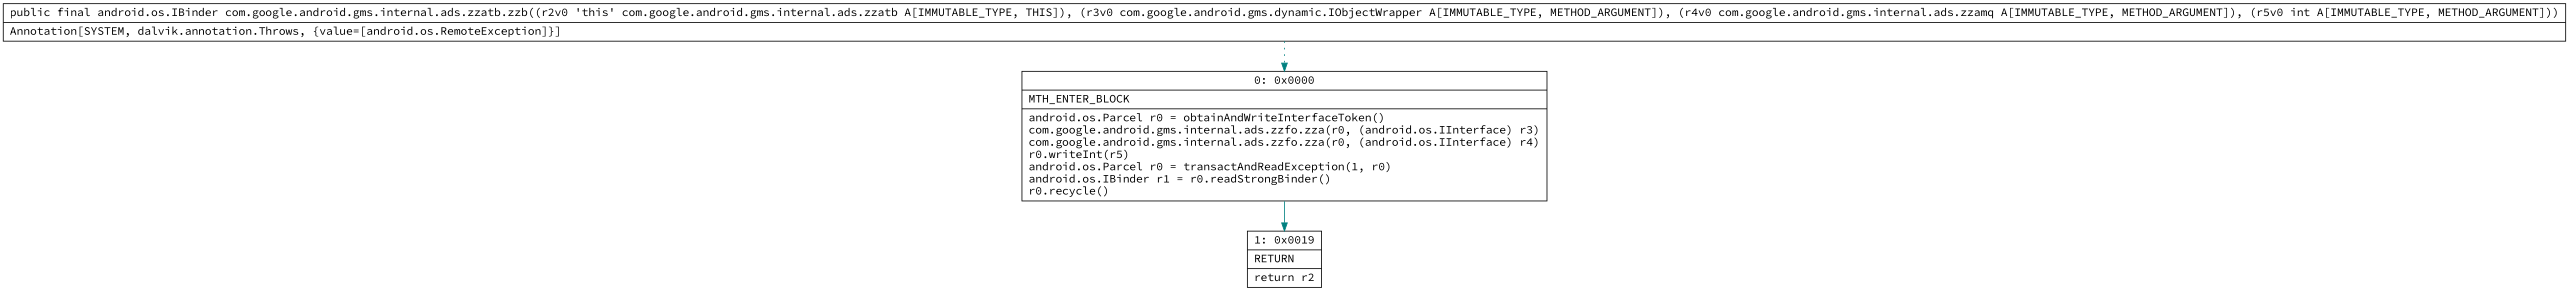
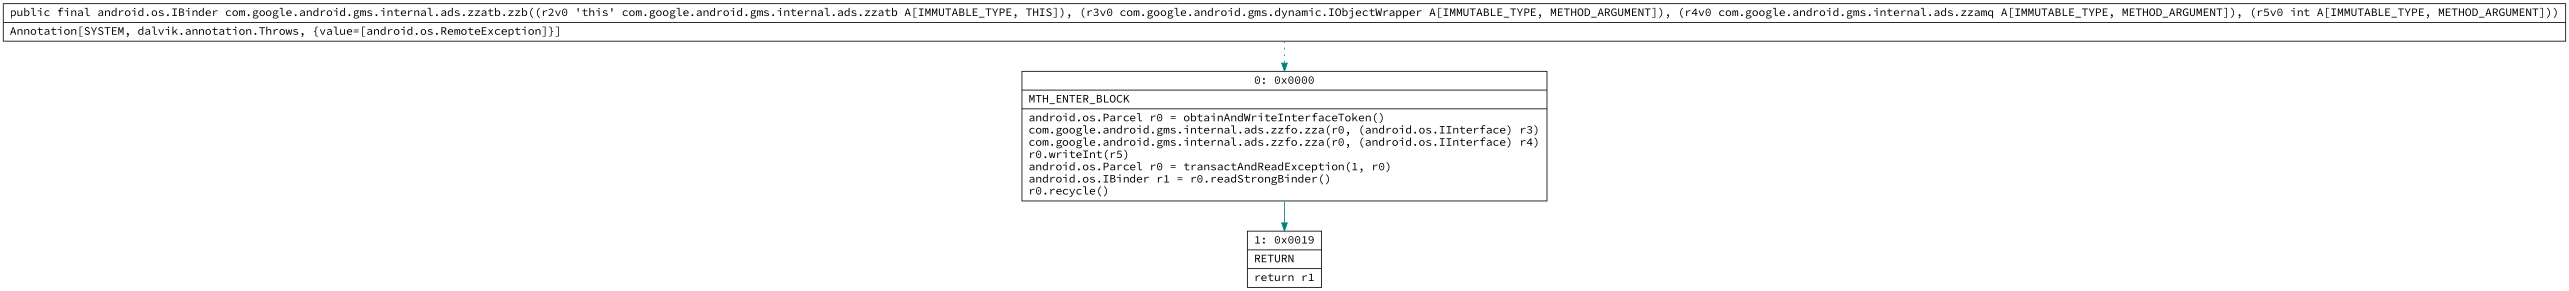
(1284, 278) -> (1284, 278)
